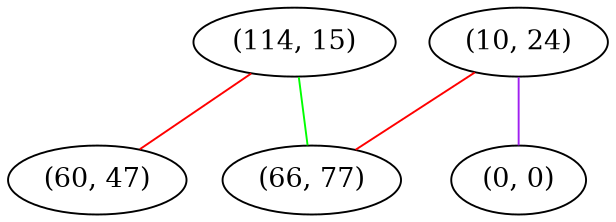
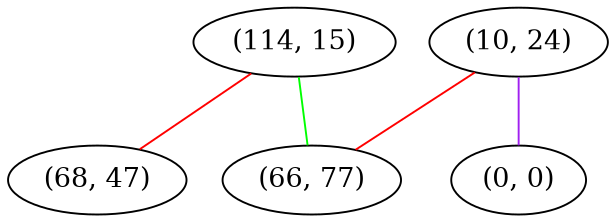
(97, 180) -> (97, 180)
